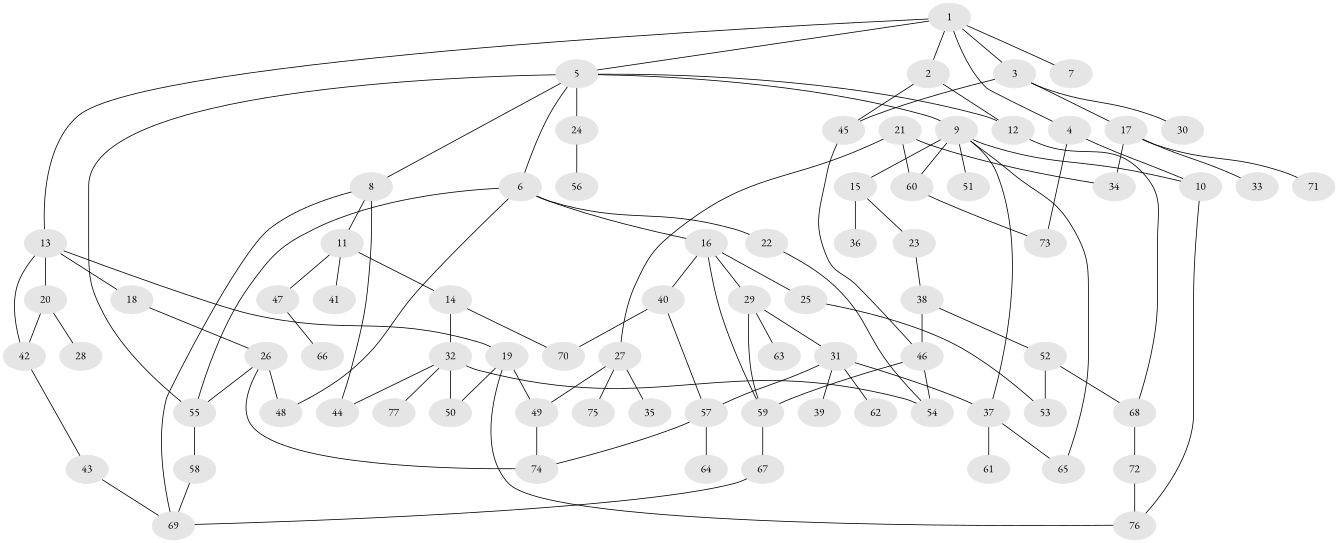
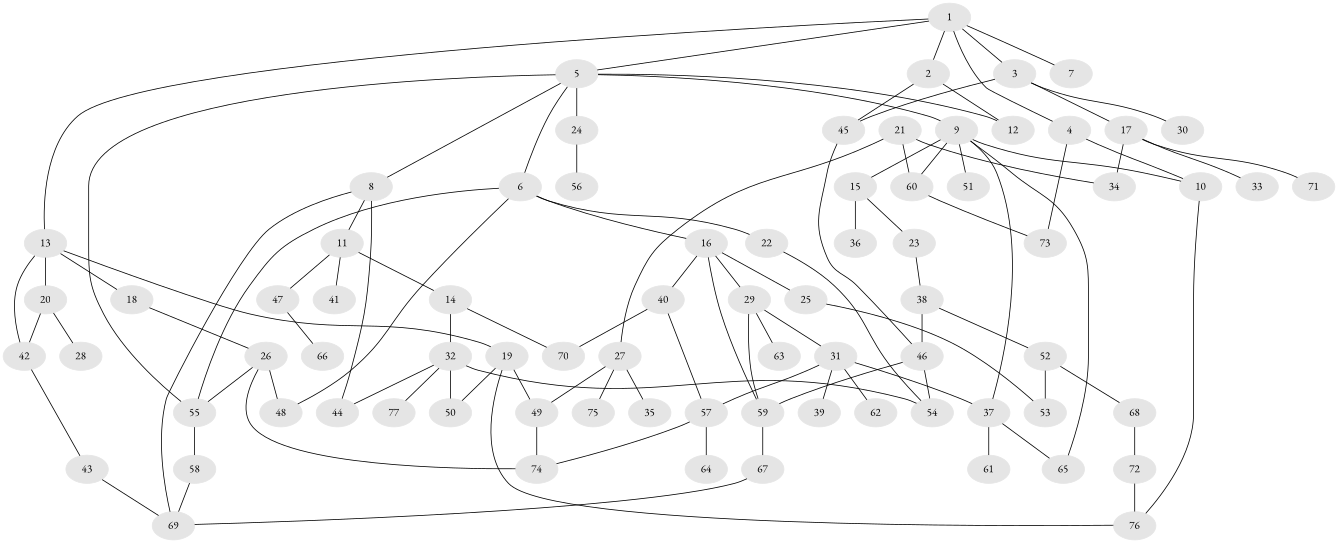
(1158, 224) -> none
